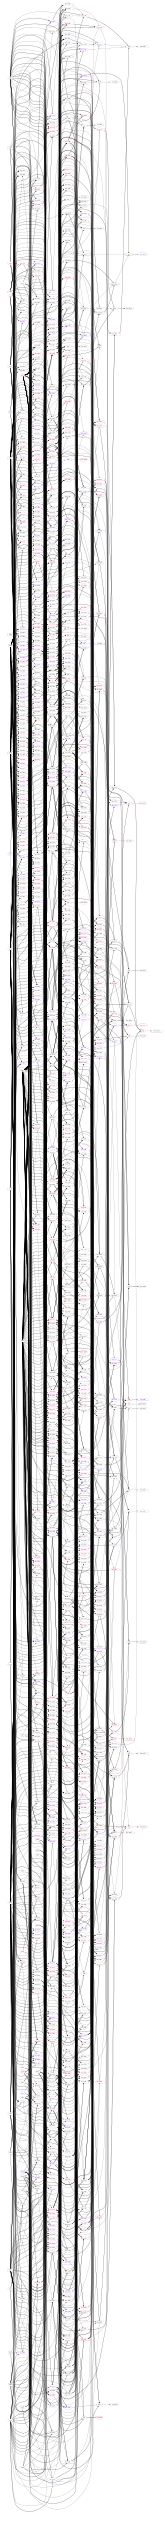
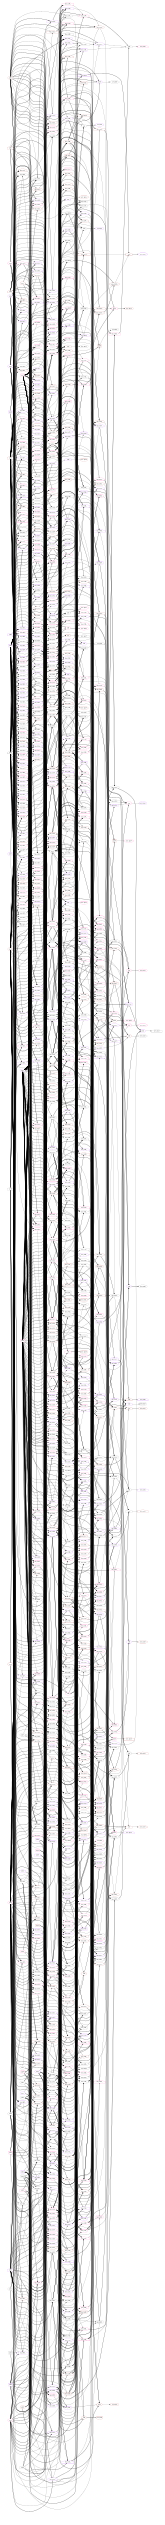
none -> (115, 329)
